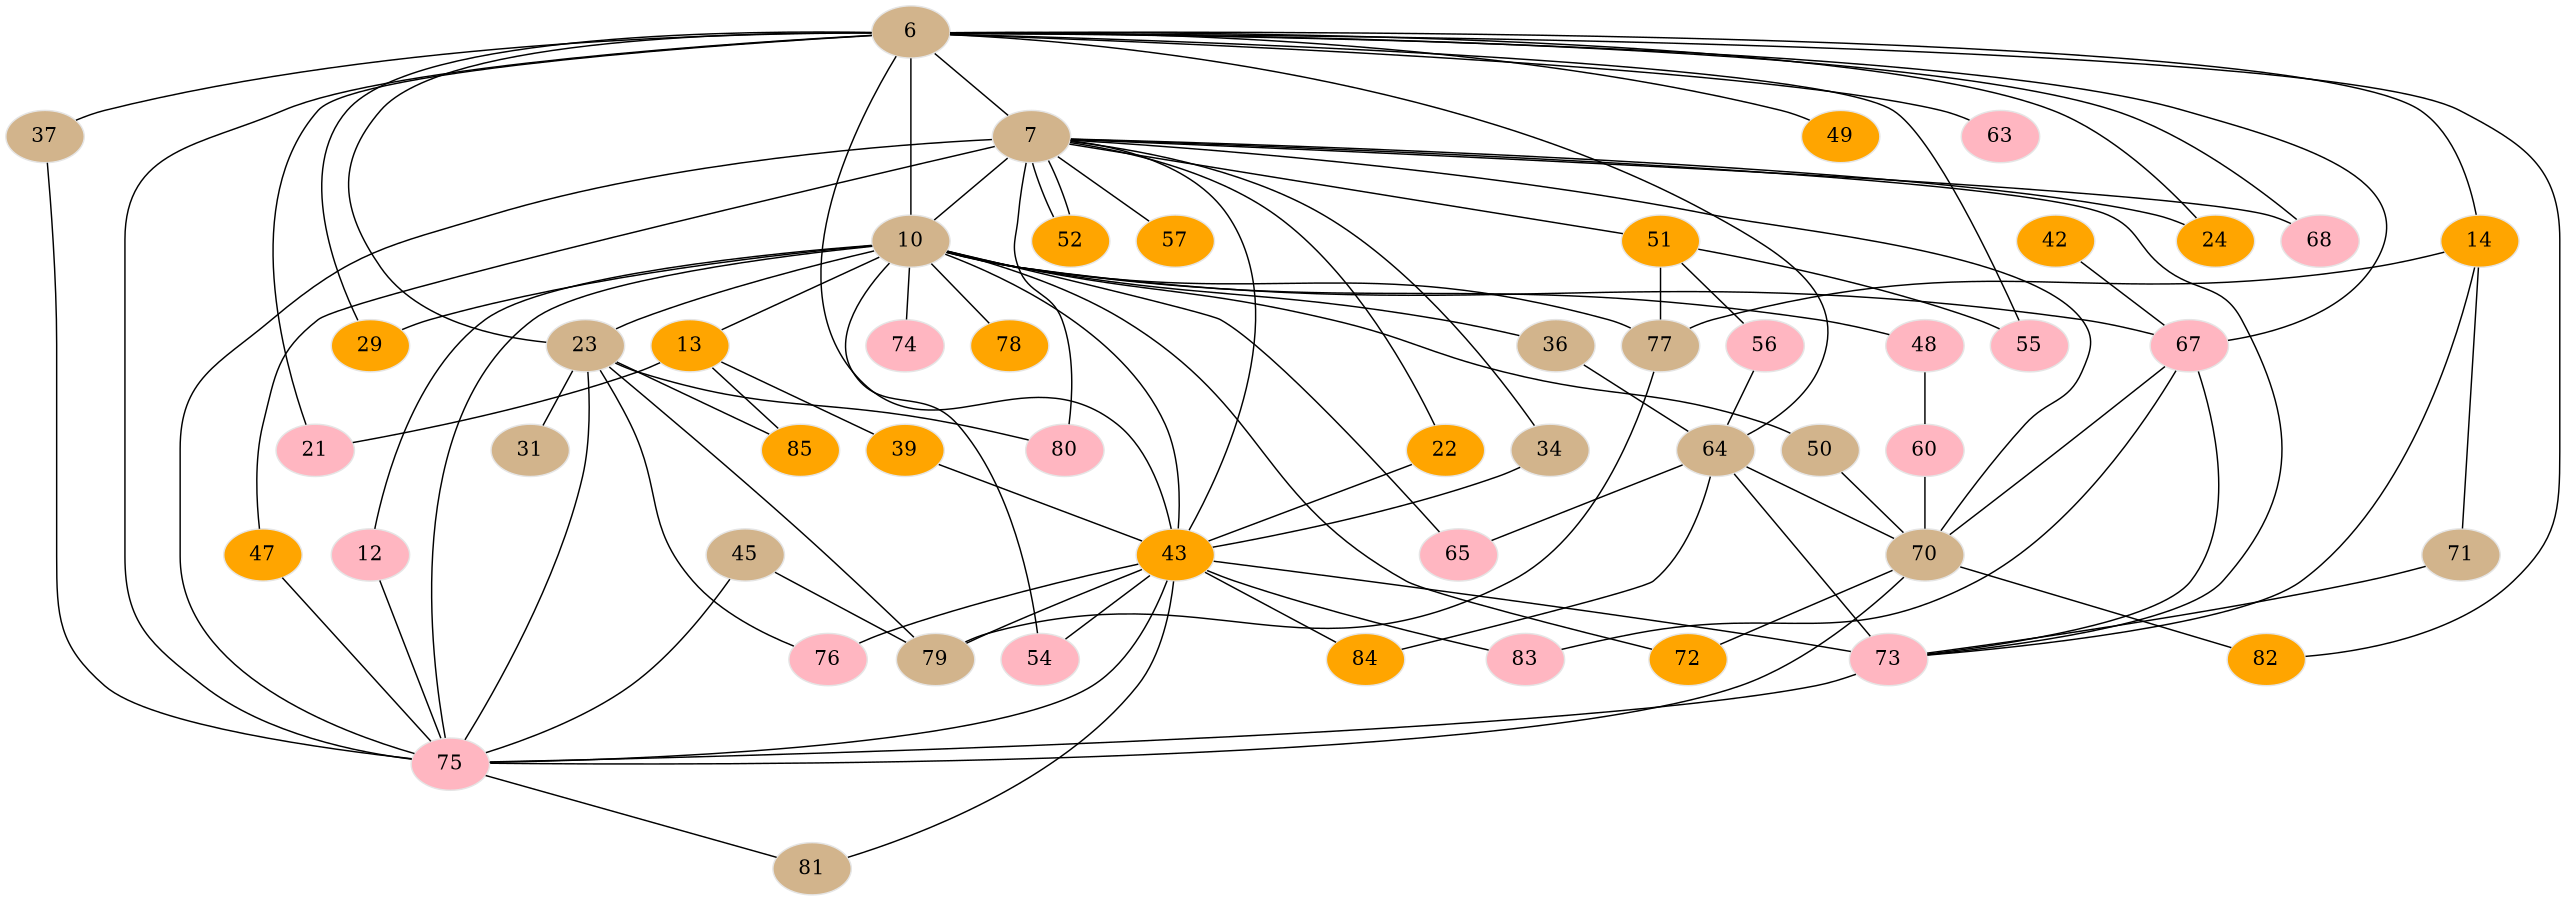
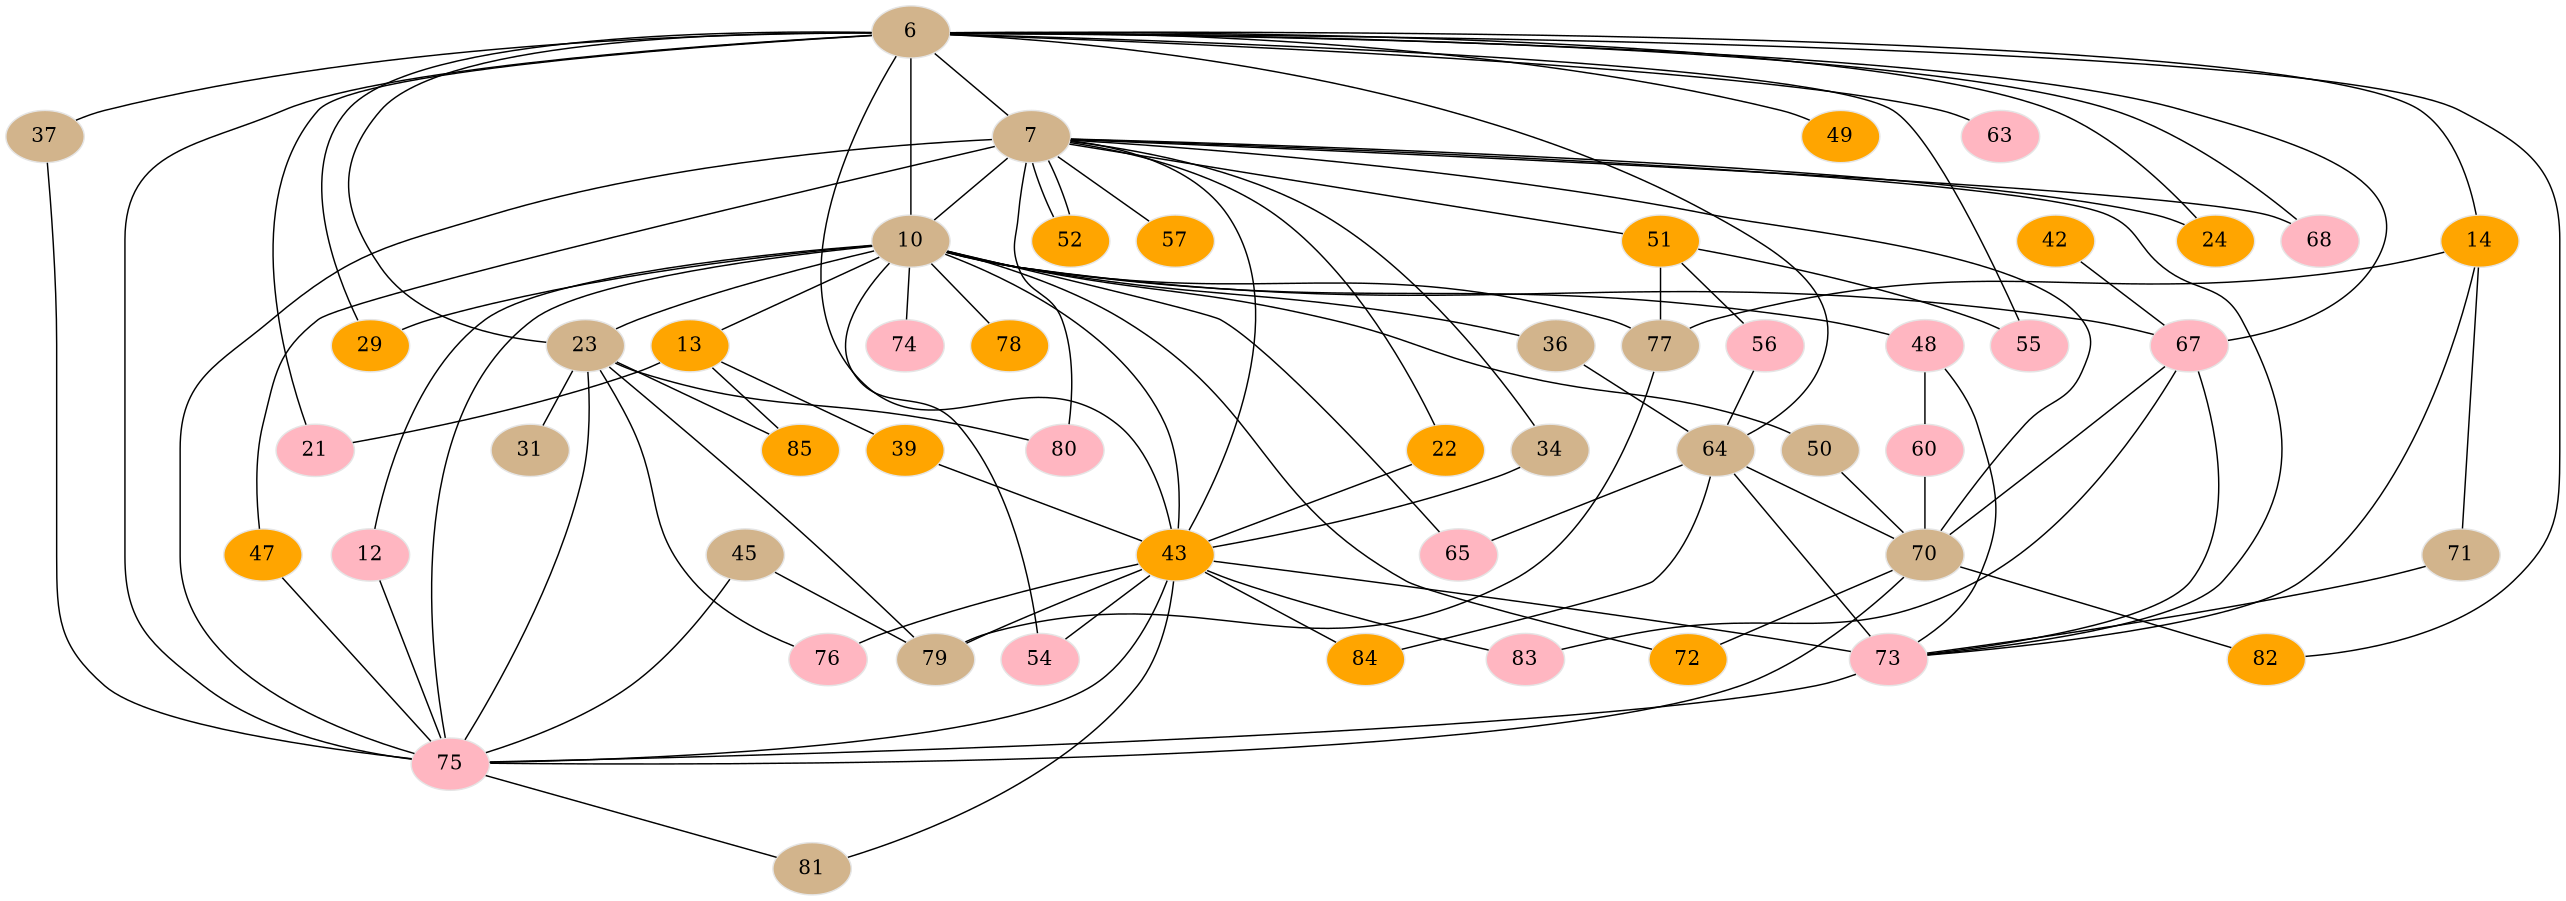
none -> (1996, 514)
